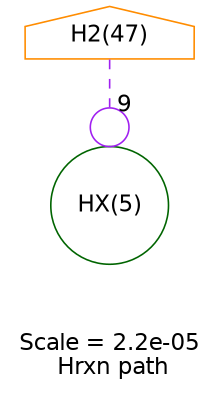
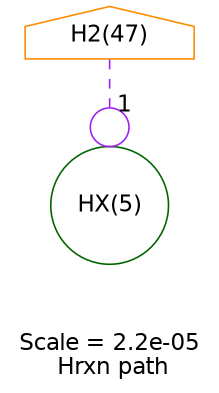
(121, 106) -> (121, 106)
